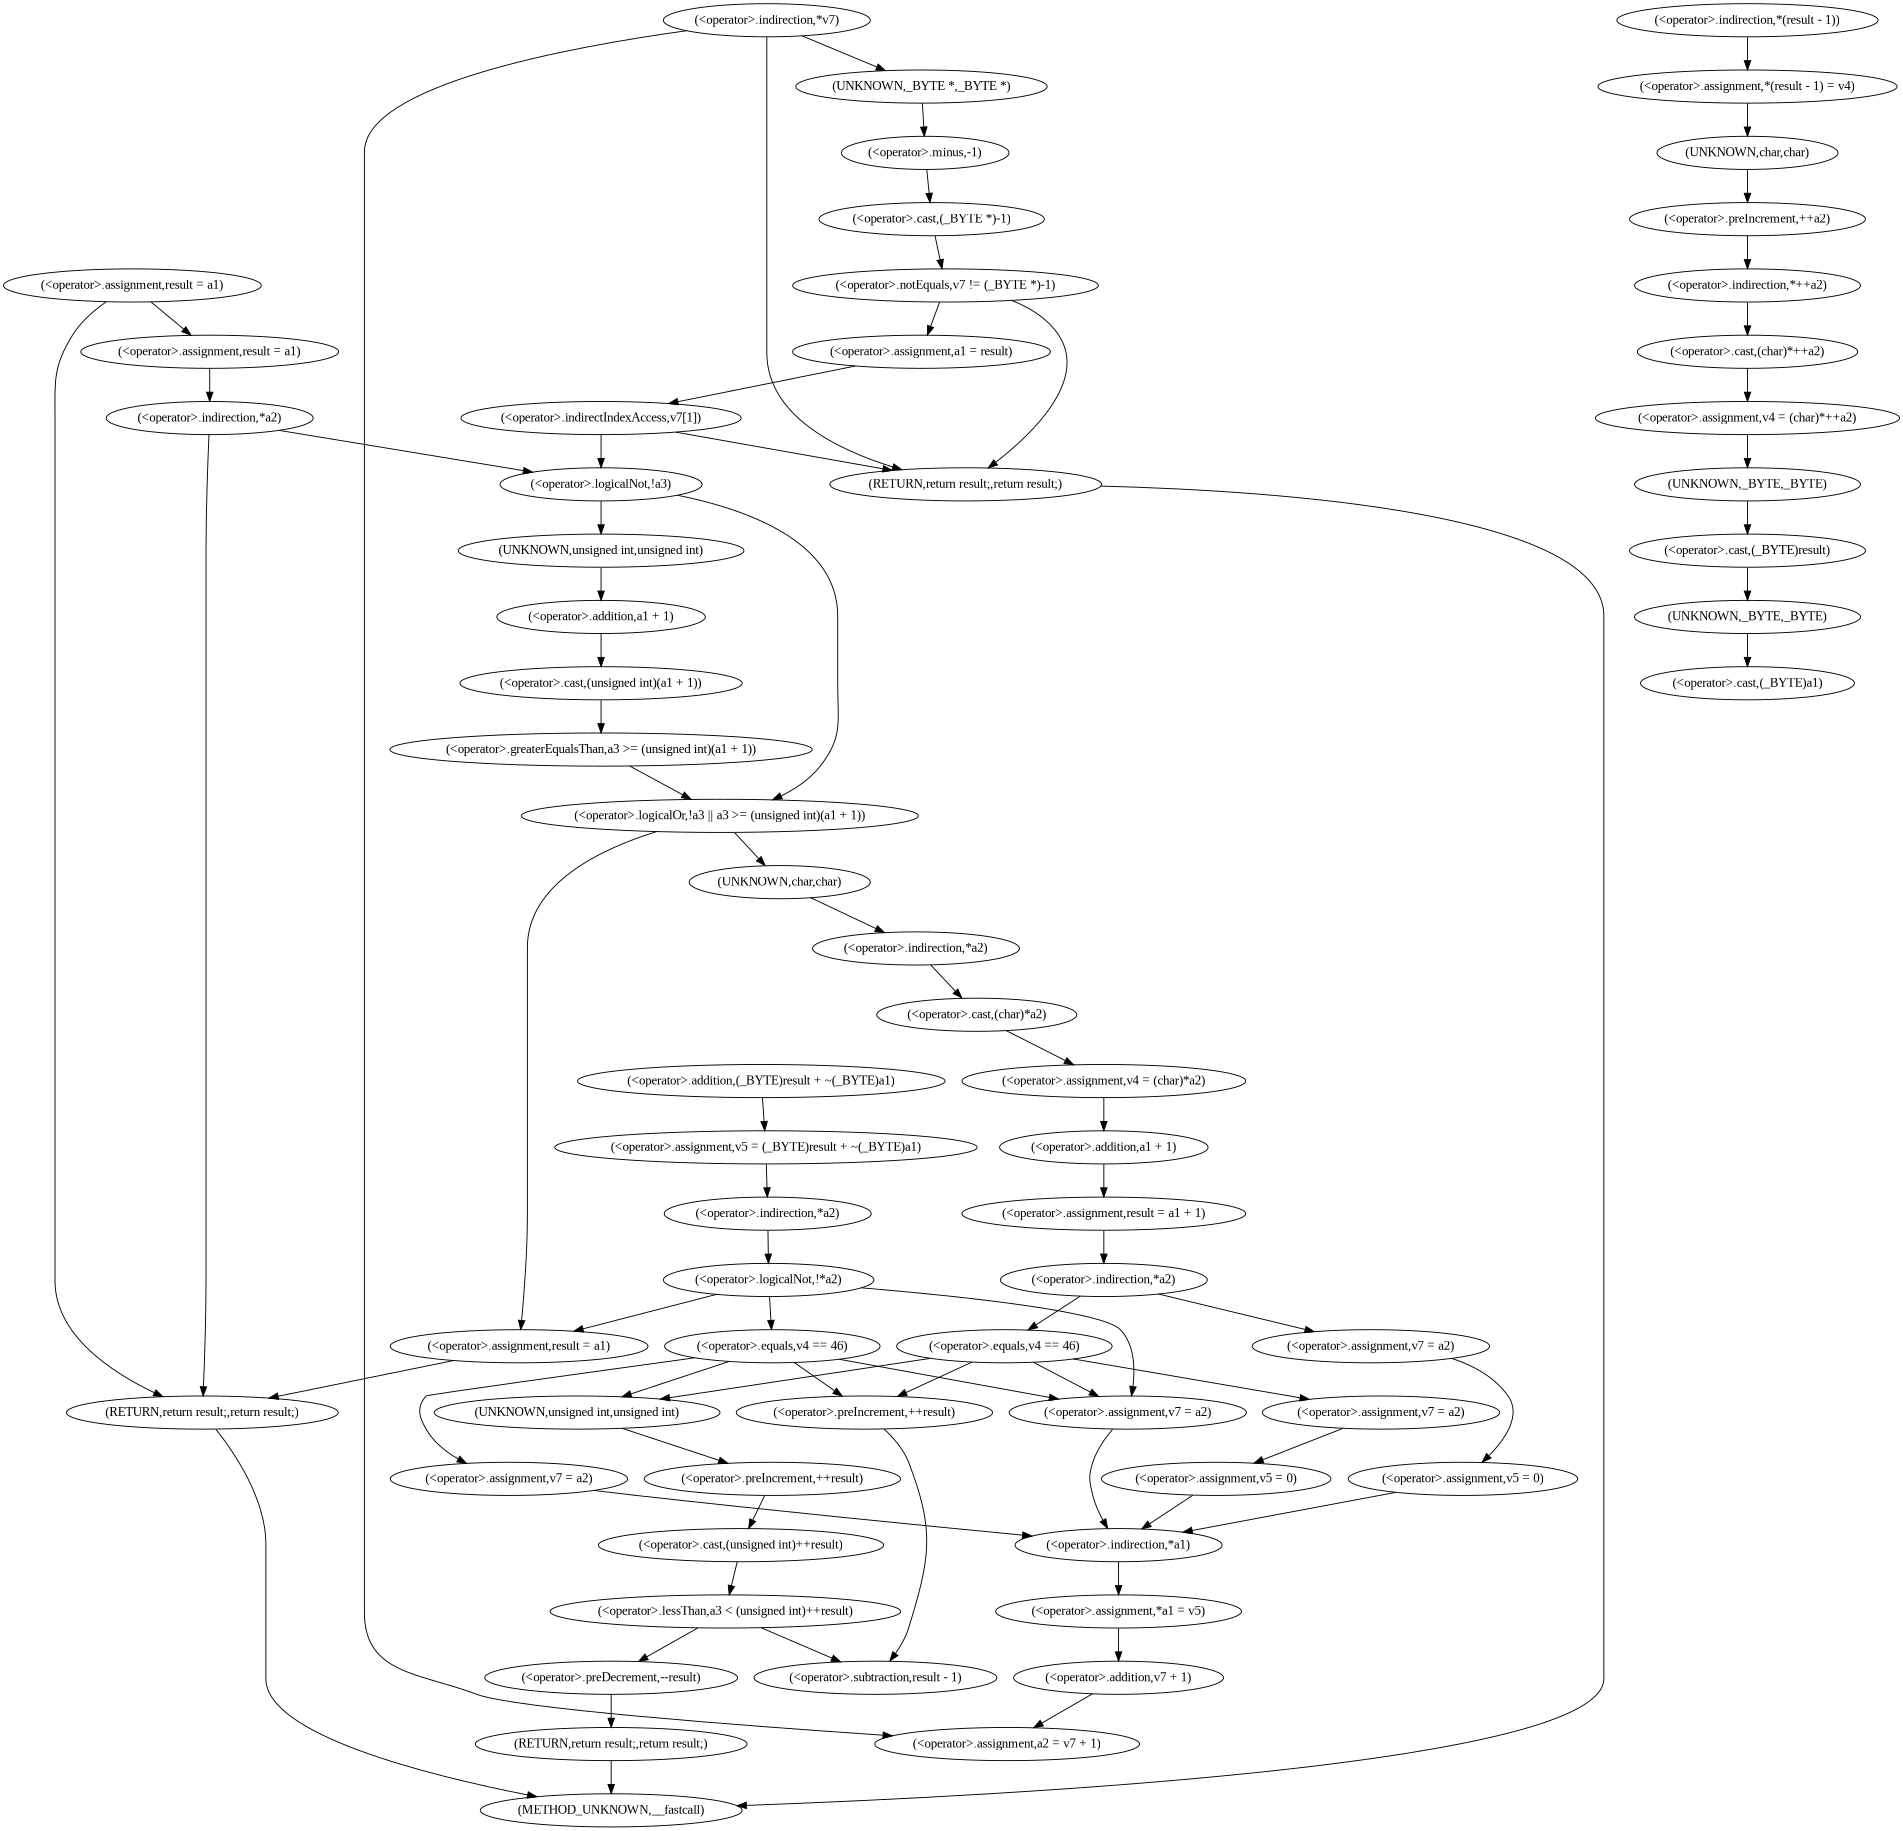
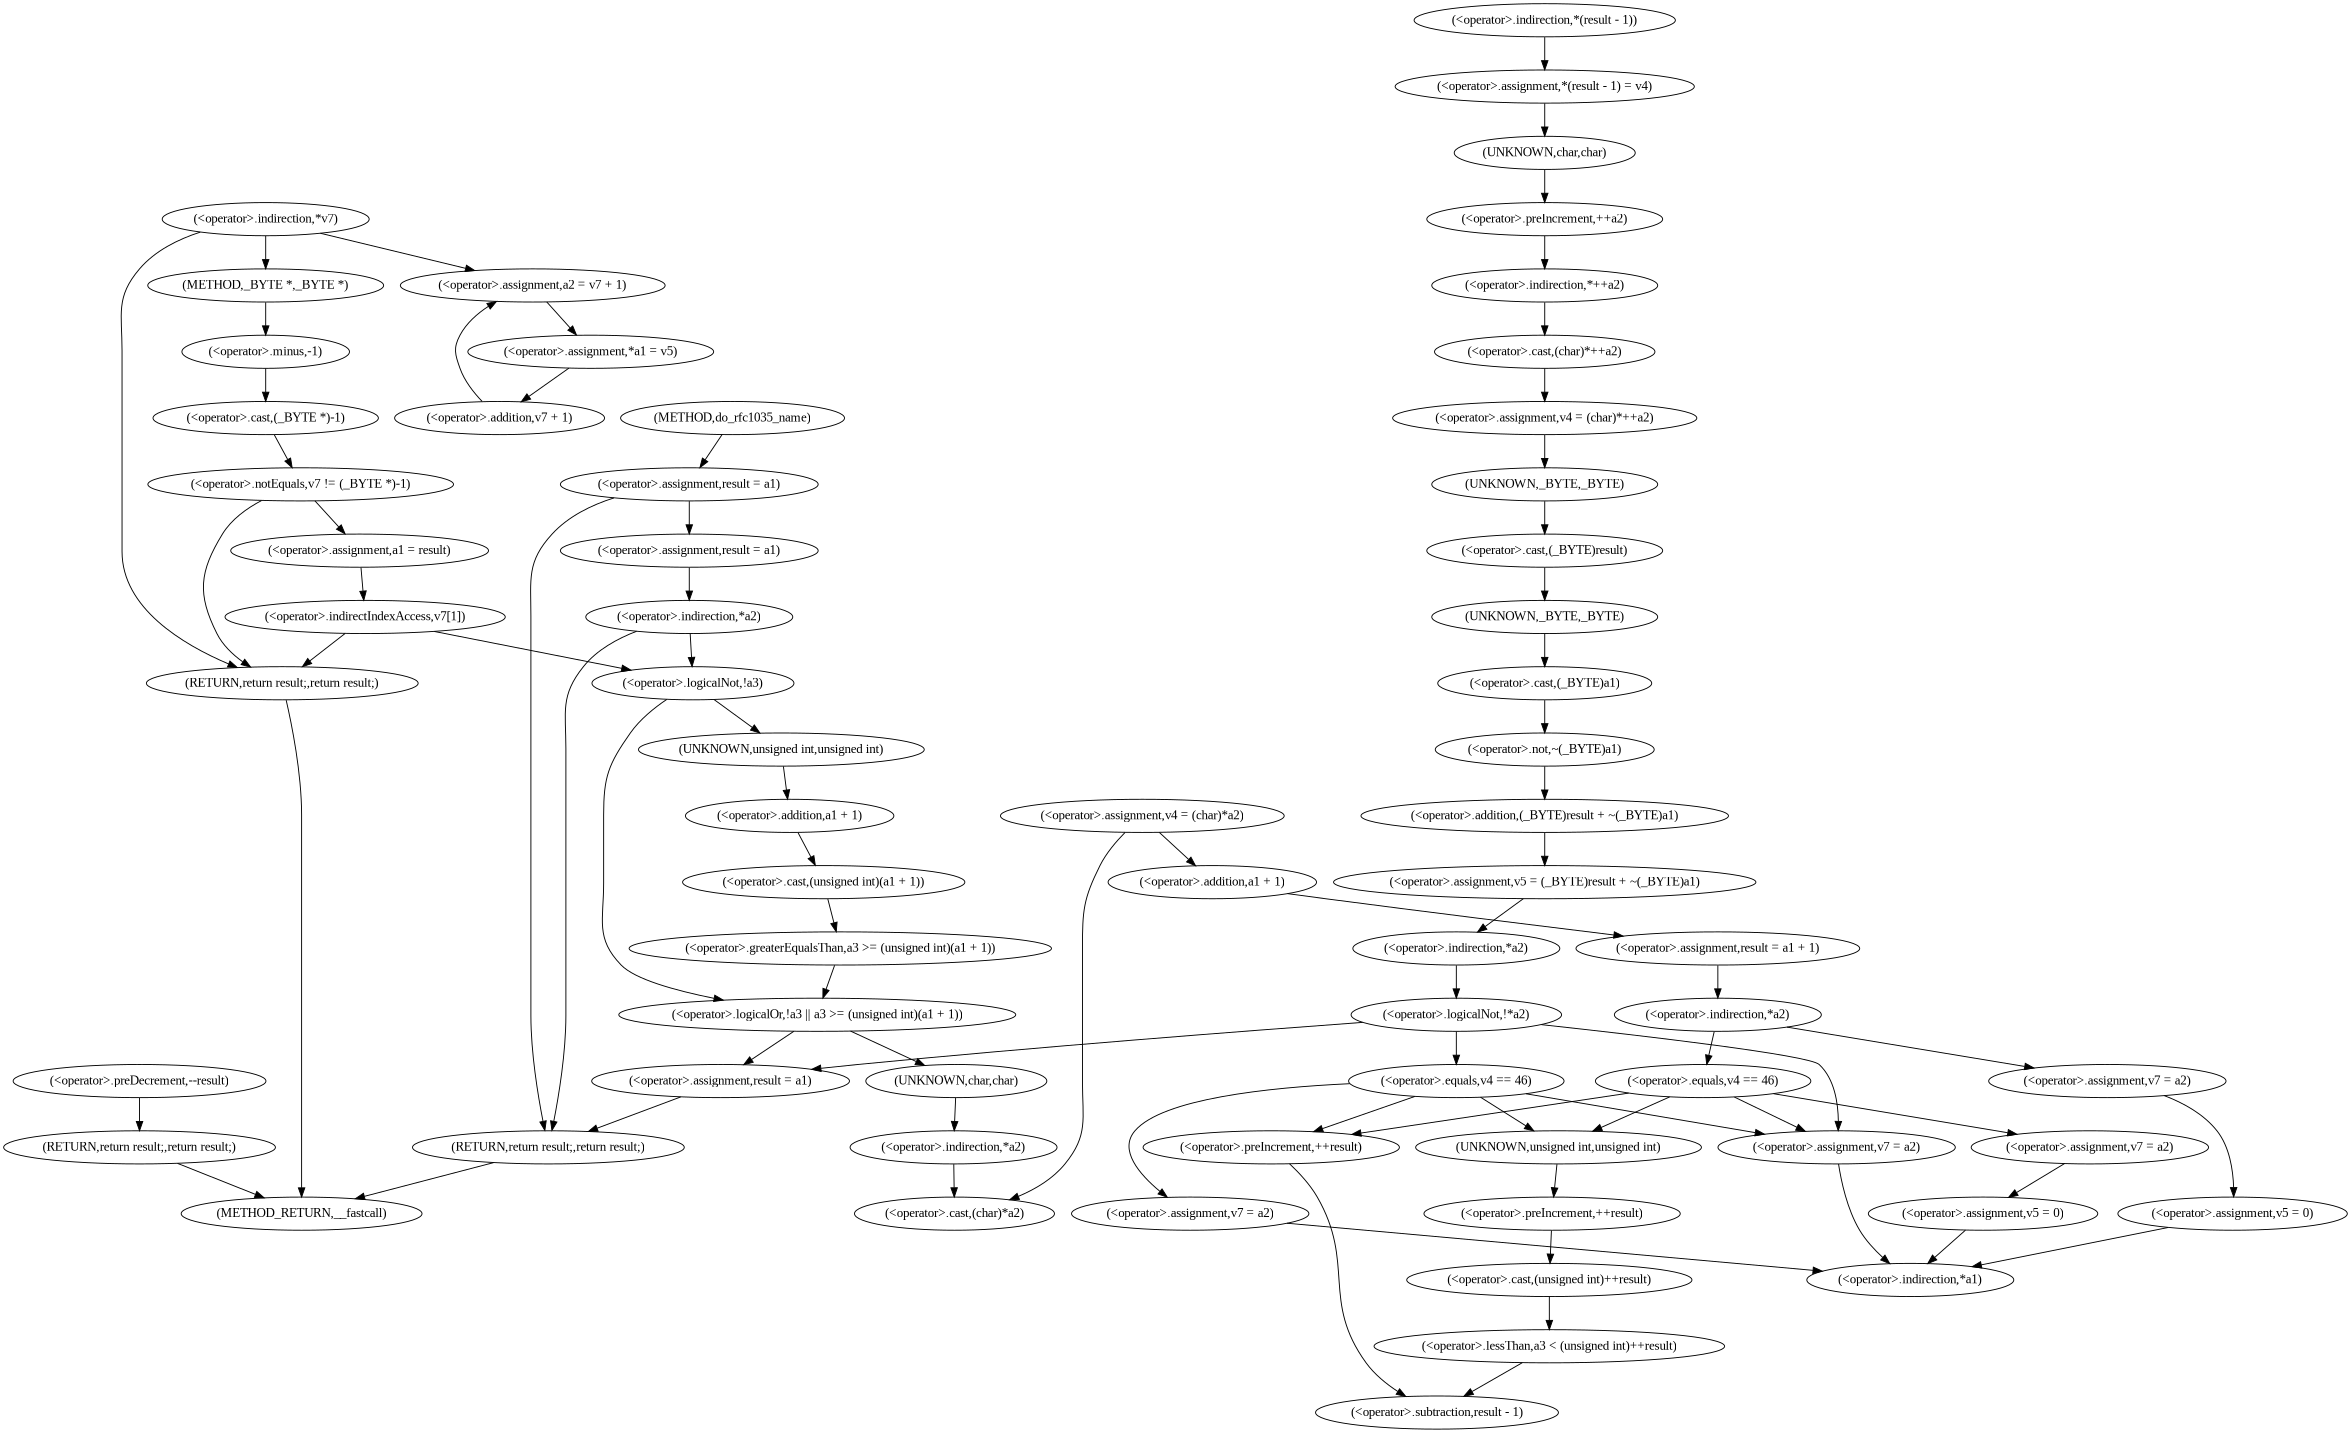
(922, 87) -> (266, 285)
none -> (733, 418)
none -> (1545, 750)
(1036, 1046) -> (1082, 1023)
(1119, 1574) -> (558, 315)
(672, 1642) -> none
(611, 1810) -> (302, 1214)
